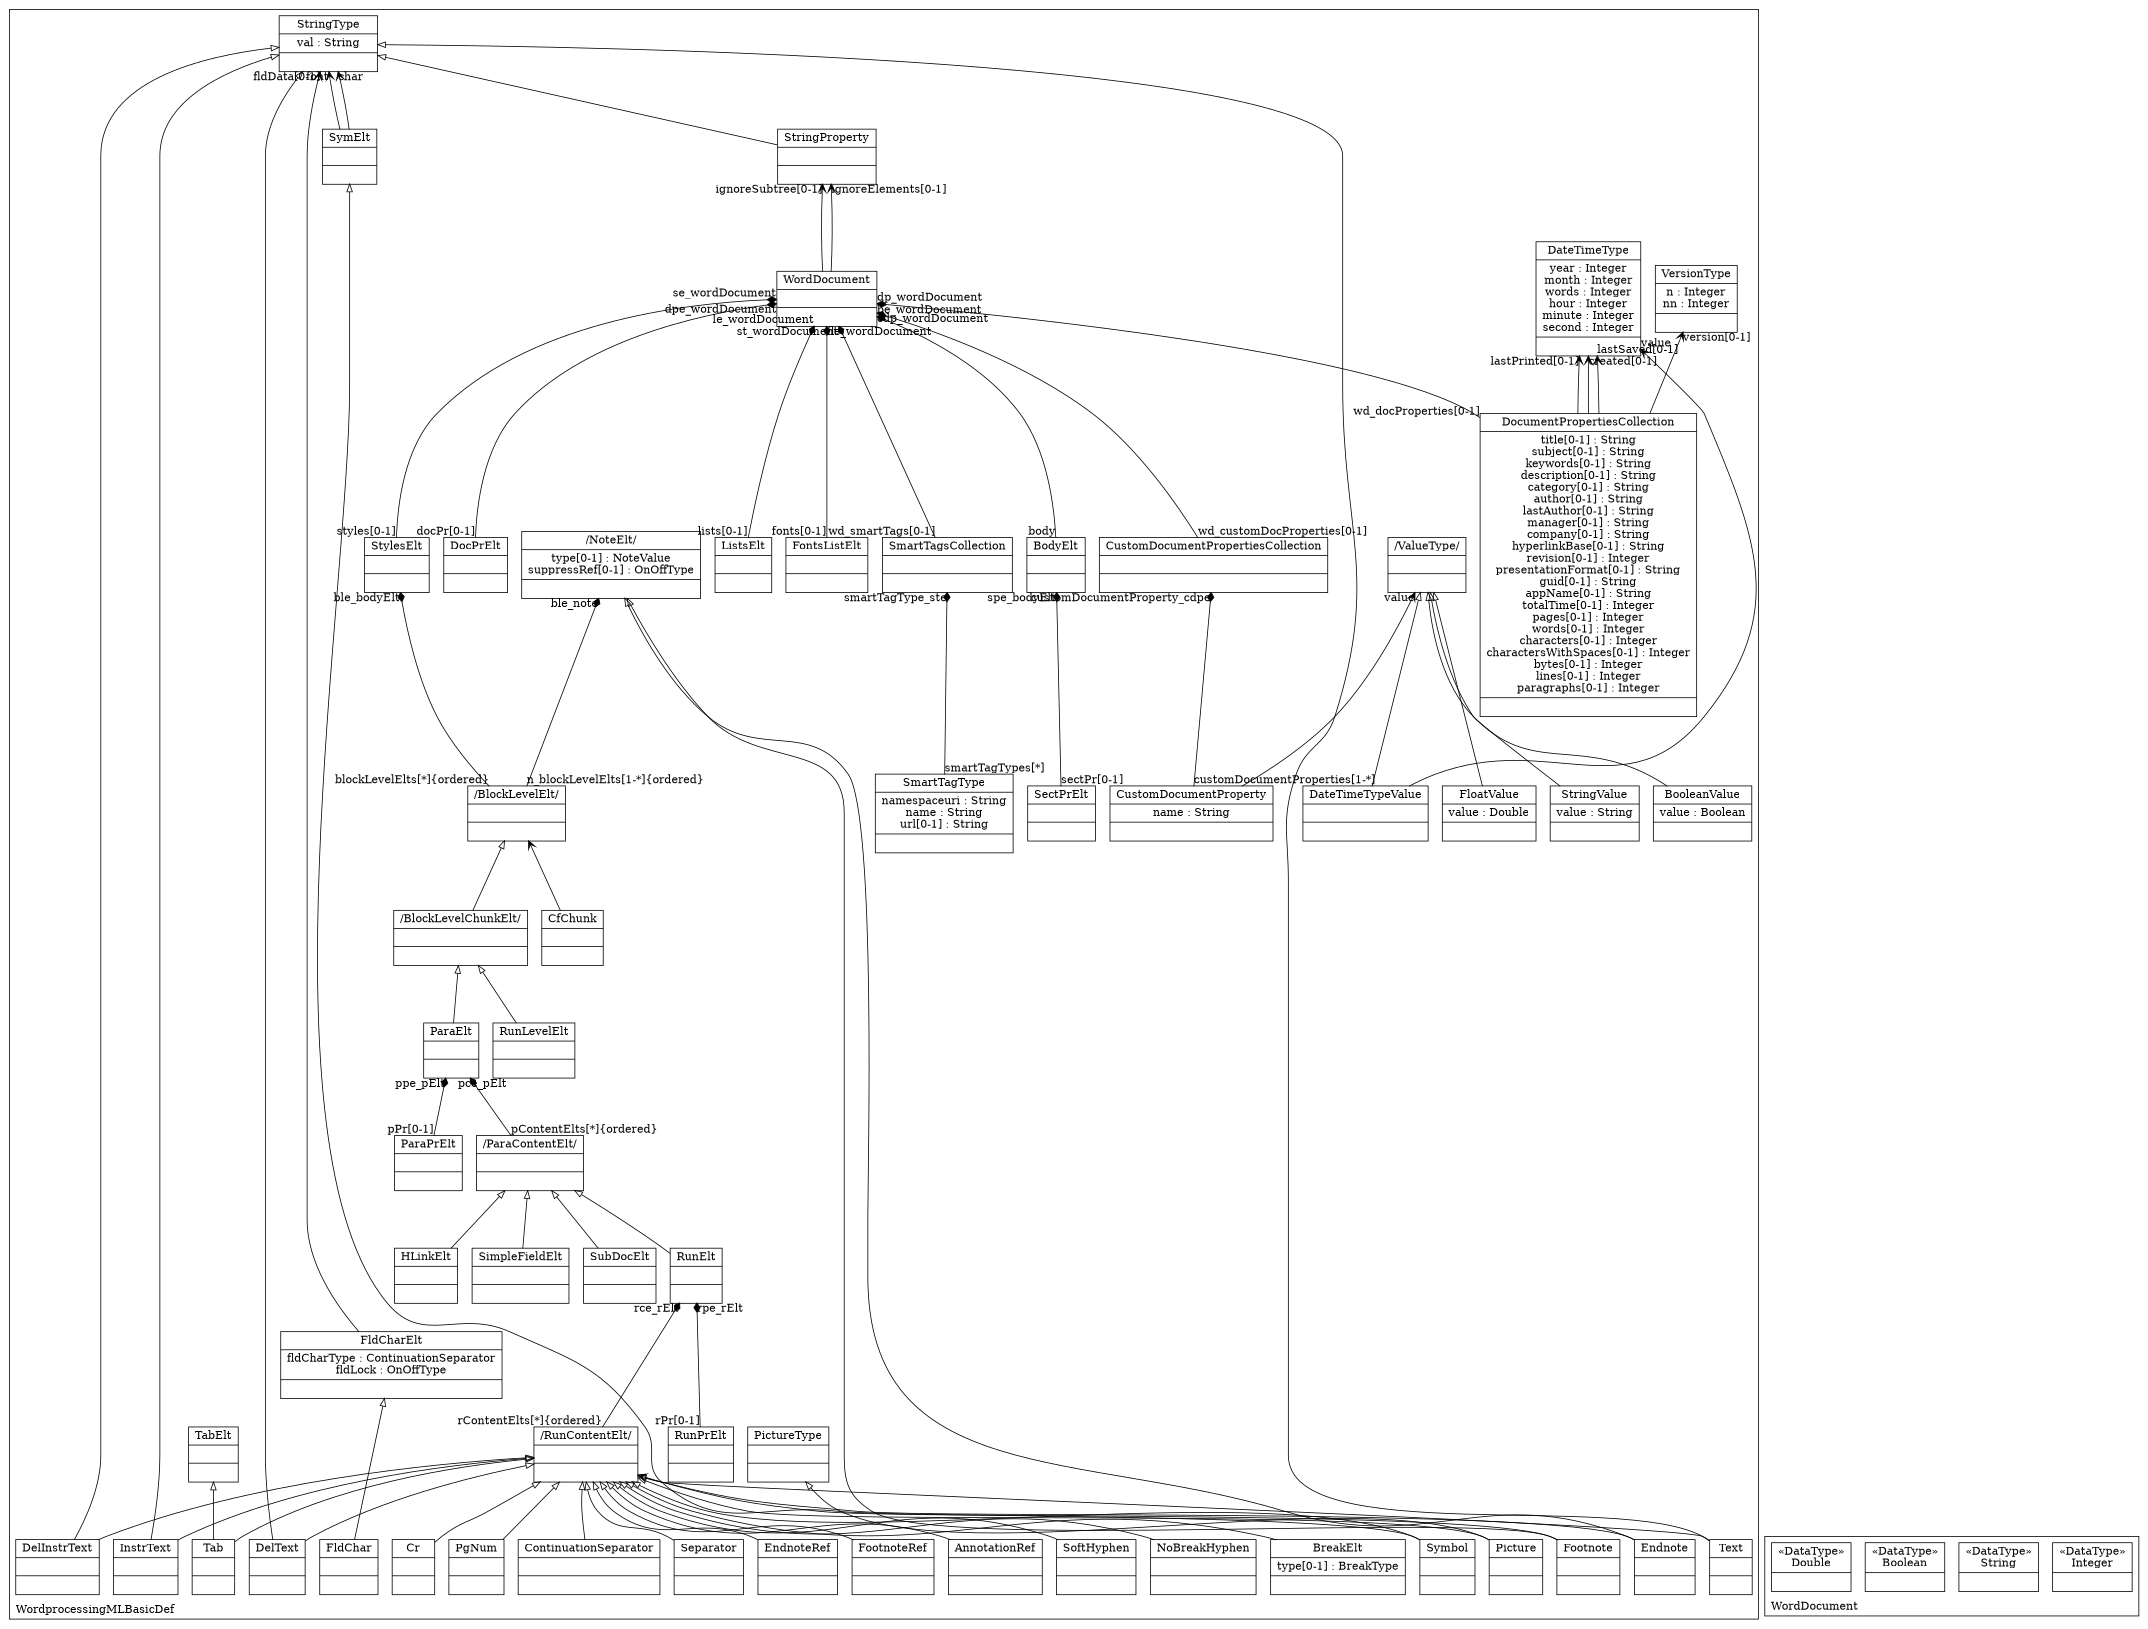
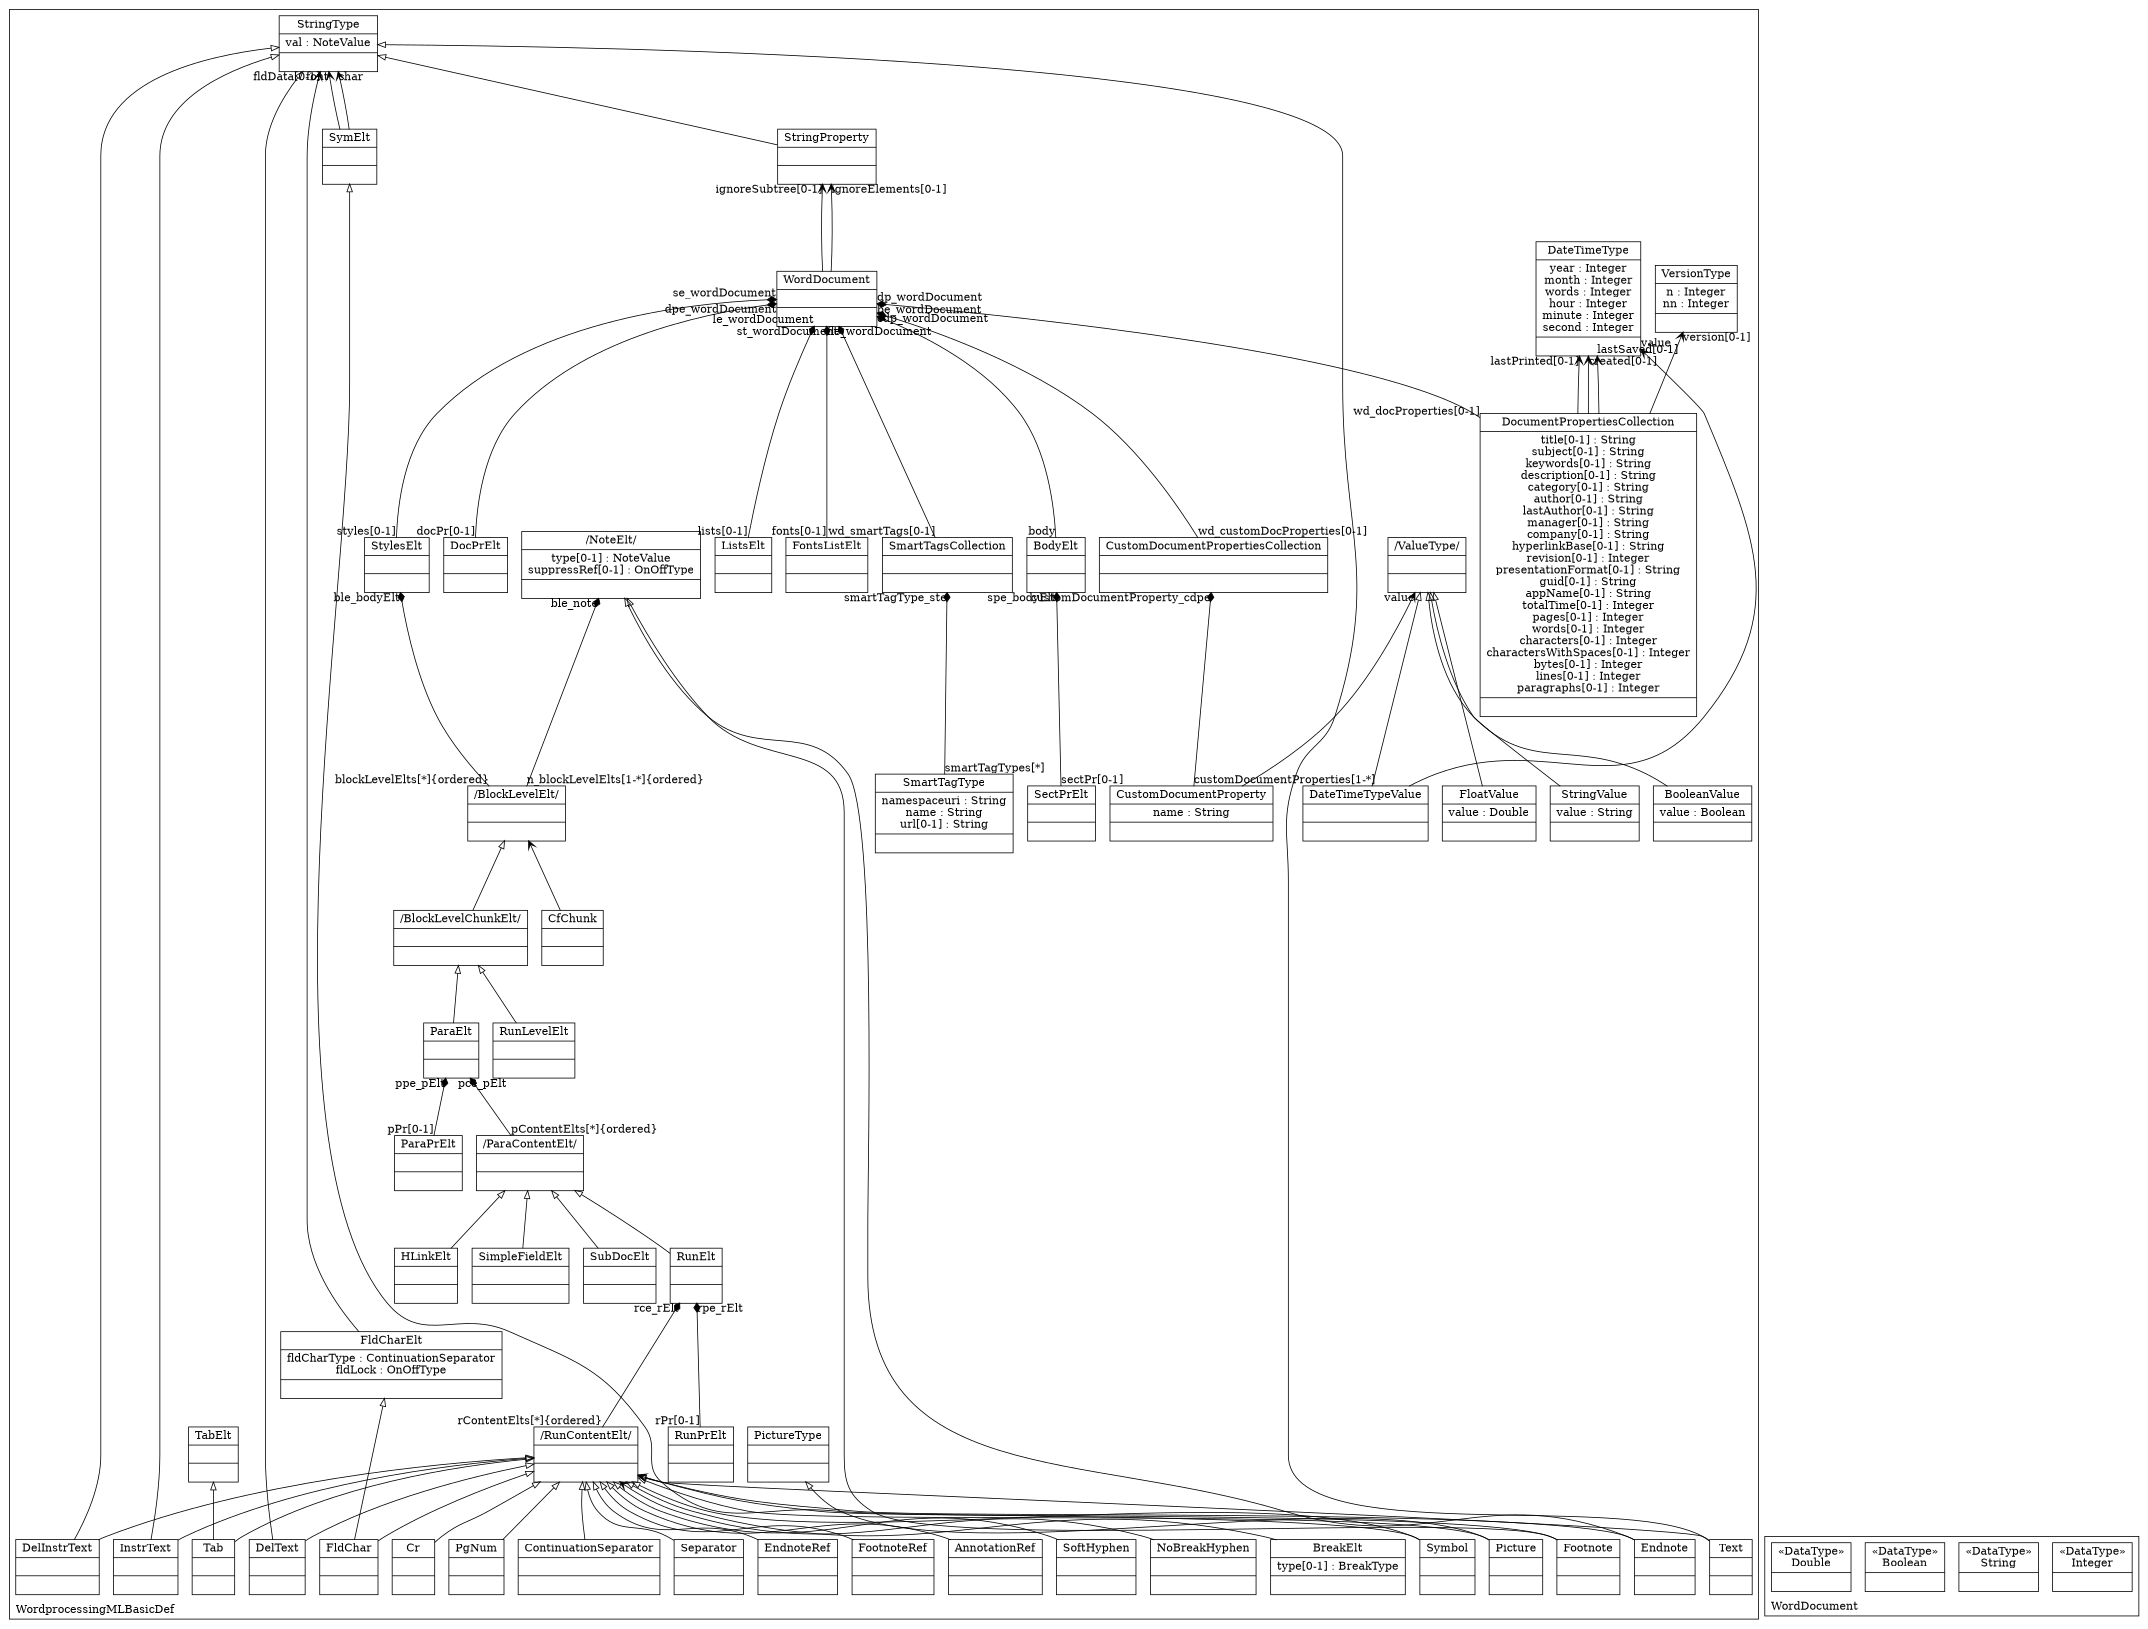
(328, 43) -> (328, 43)
none -> (450, 1503)
(887, 1529) -> (887, 1529)
